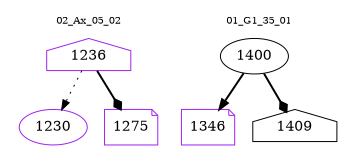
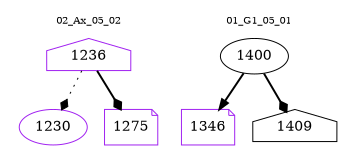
(259, 21) -> (259, 21)
(74, 86) -> (74, 86)
